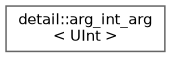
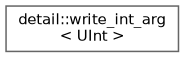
(85, 29) -> (92, 29)
